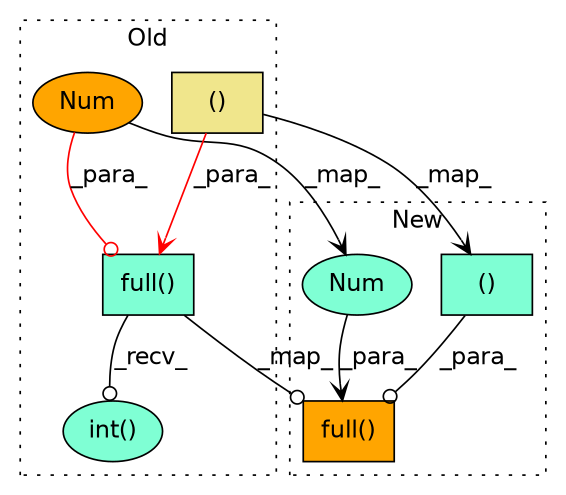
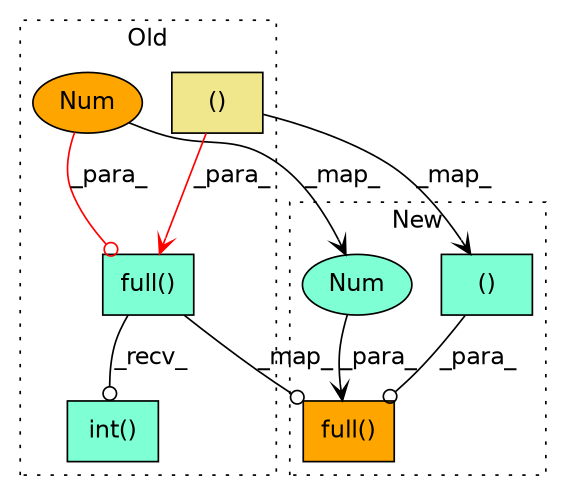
(113, 431) -> (113, 431)
